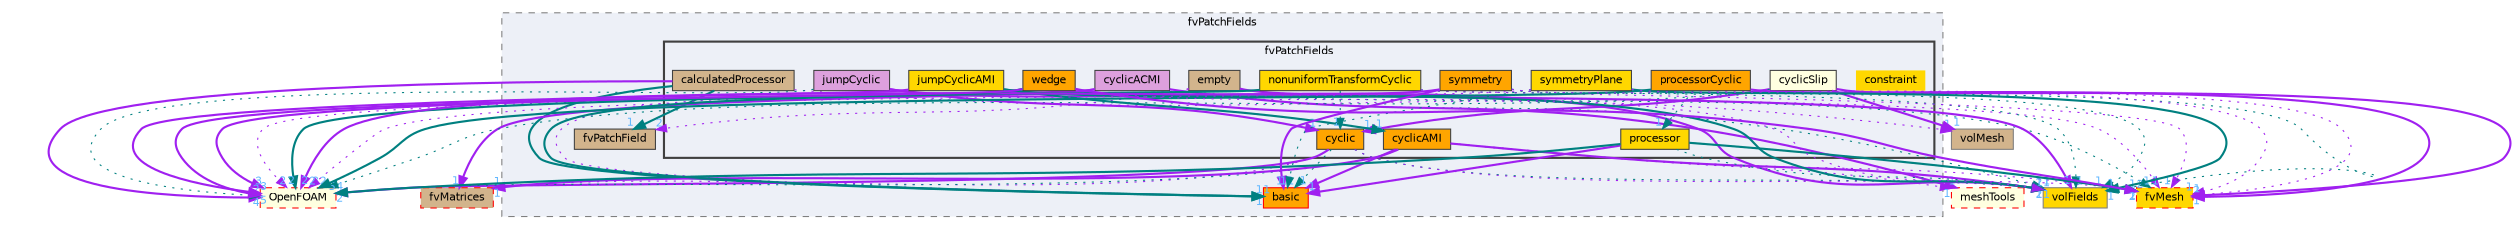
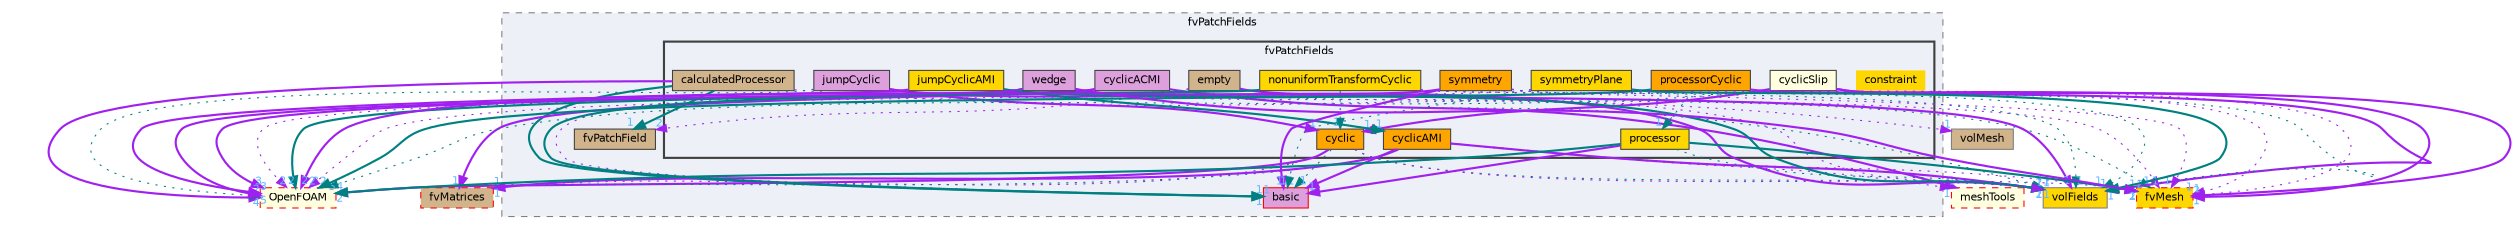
(1049, 81) -> (1049, 81)
(1888, 108) -> (2321, 111)
(1286, 198) -> (1286, 198)
